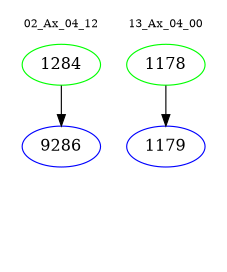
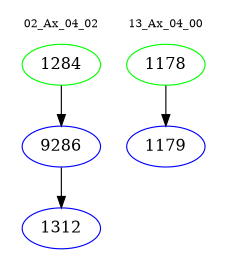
(61, 24) -> (61, 24)
none -> (61, 228)
